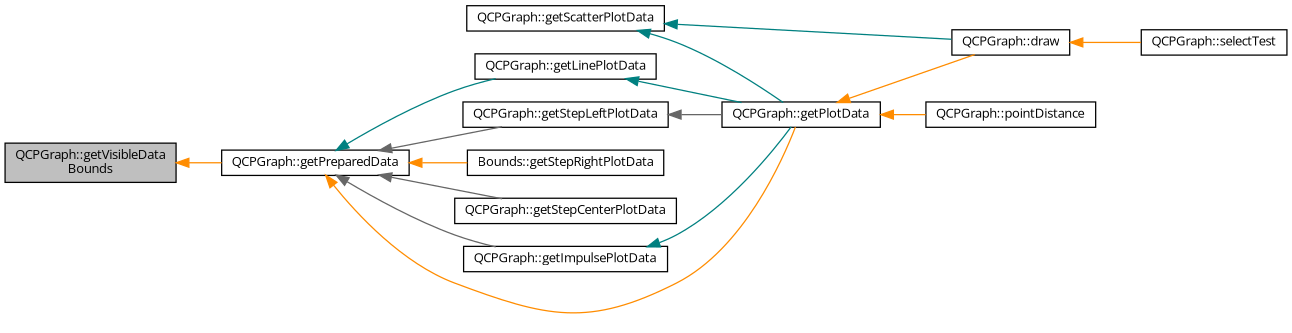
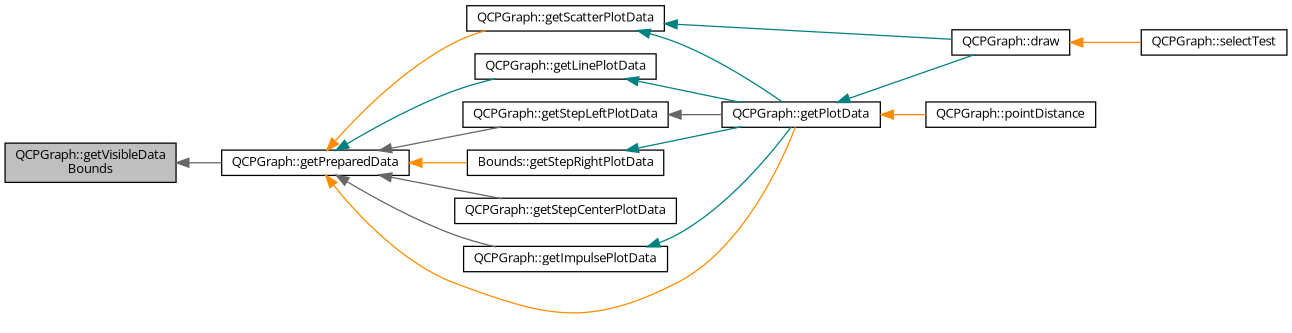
none -> (404, 76)
(912, 76) -> (912, 76)
none -> (690, 137)
(205, 163) -> (205, 163)
